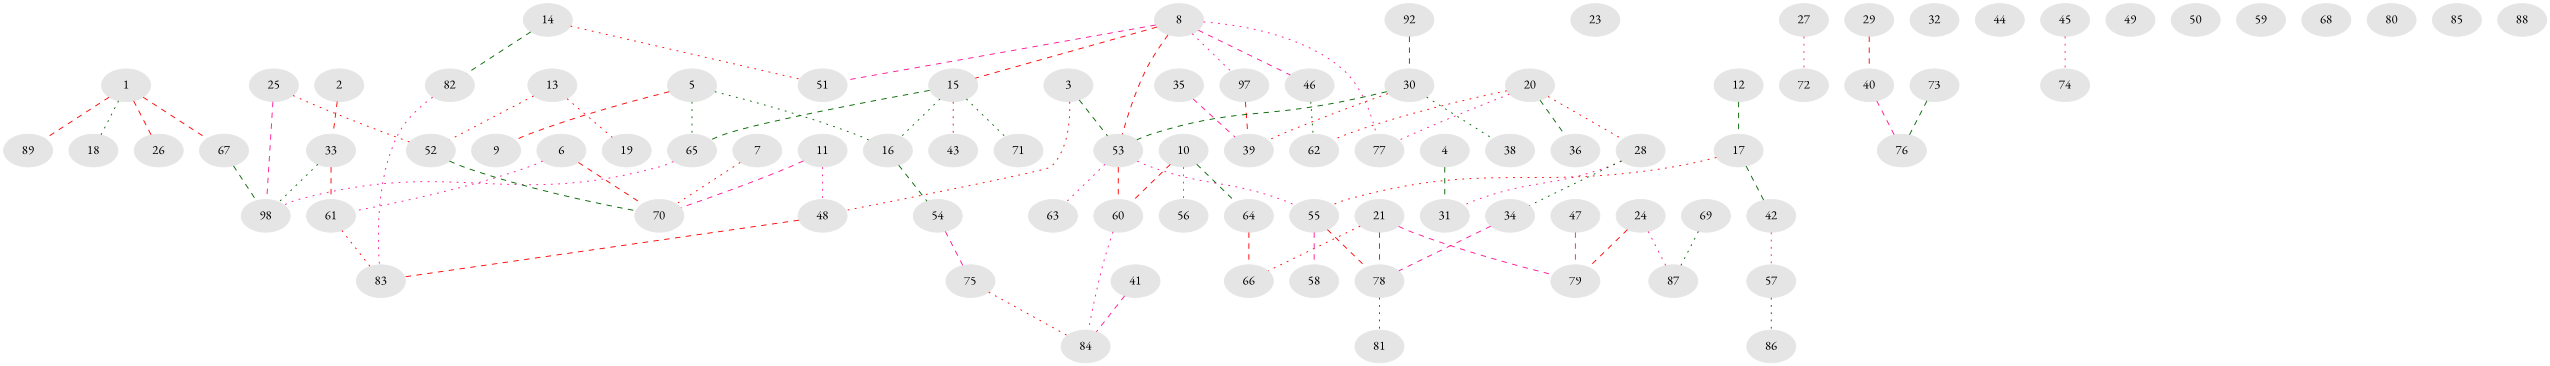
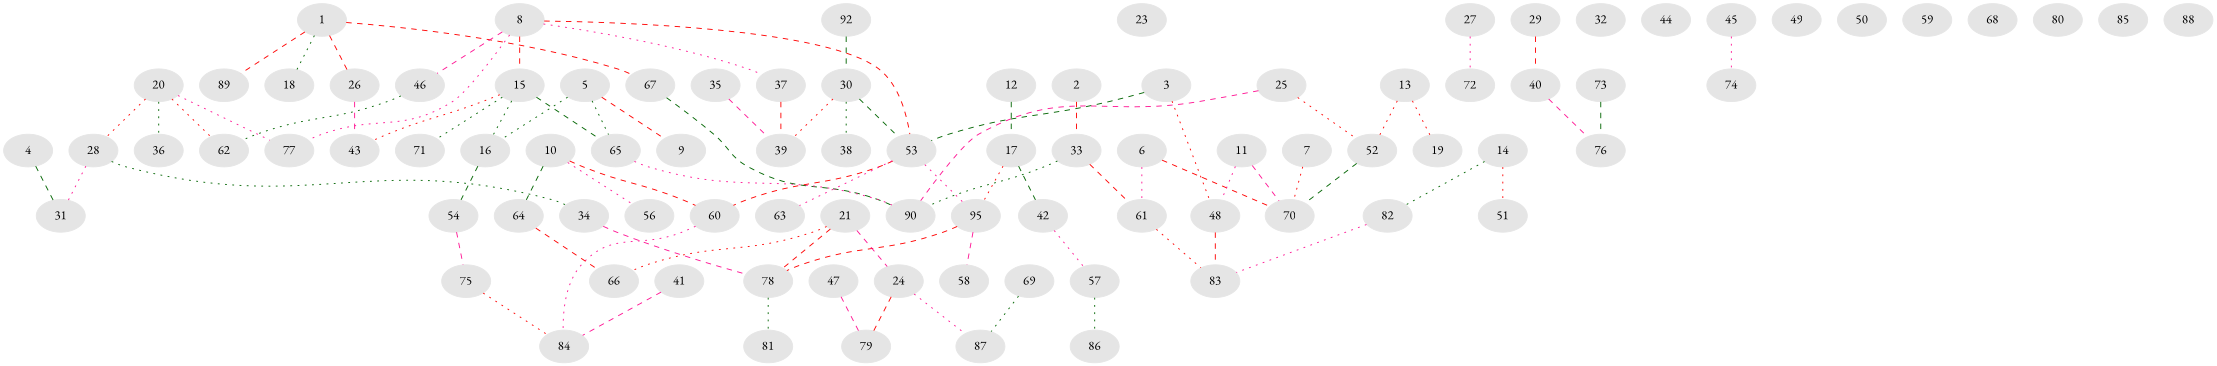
(499, 53) -> (1445, 183)
(1001, 53) -> none
(1244, 85) -> (781, 85)
none -> (355, 118)
(1553, 118) -> (159, 118)
(266, 216) -> (911, 216)
(1314, 216) -> (976, 216)
(1475, 253) -> (867, 243)
